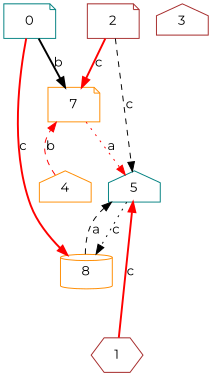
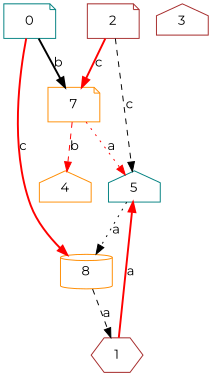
(45, 153) -> (70, 142)
(89, 229) -> (100, 309)
(117, 230) -> (117, 230)
(131, 272) -> (131, 272)
